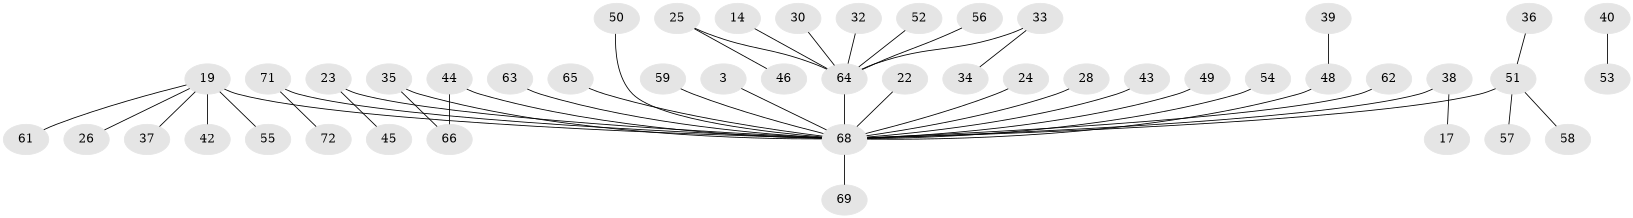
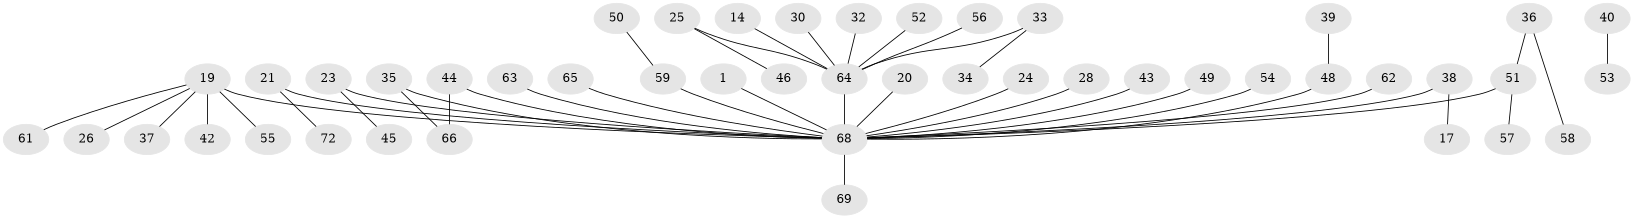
(268, 79) -> (268, 79)
(723, 79) -> (723, 79)
(905, 79) -> (905, 79)
(633, 95) -> (640, 49)
(1541, 109) -> (1549, 79)
